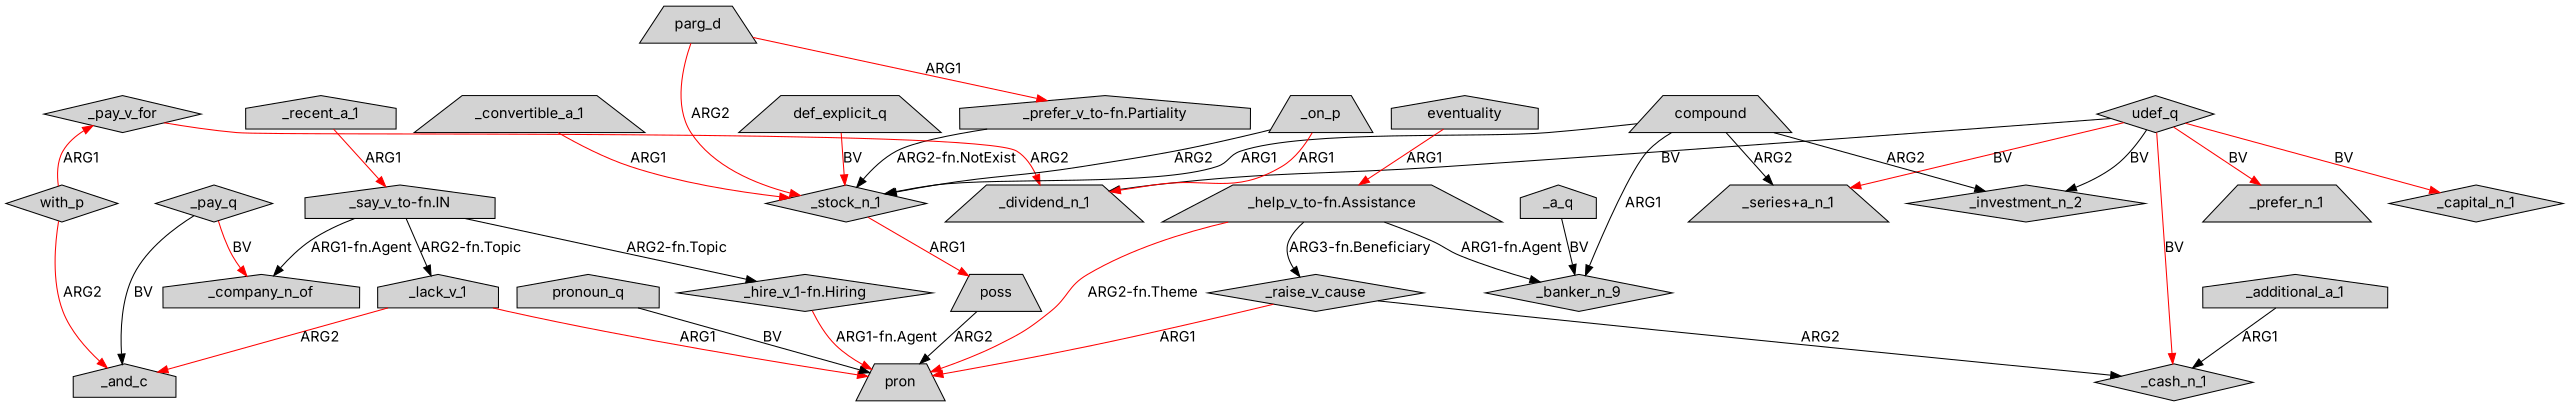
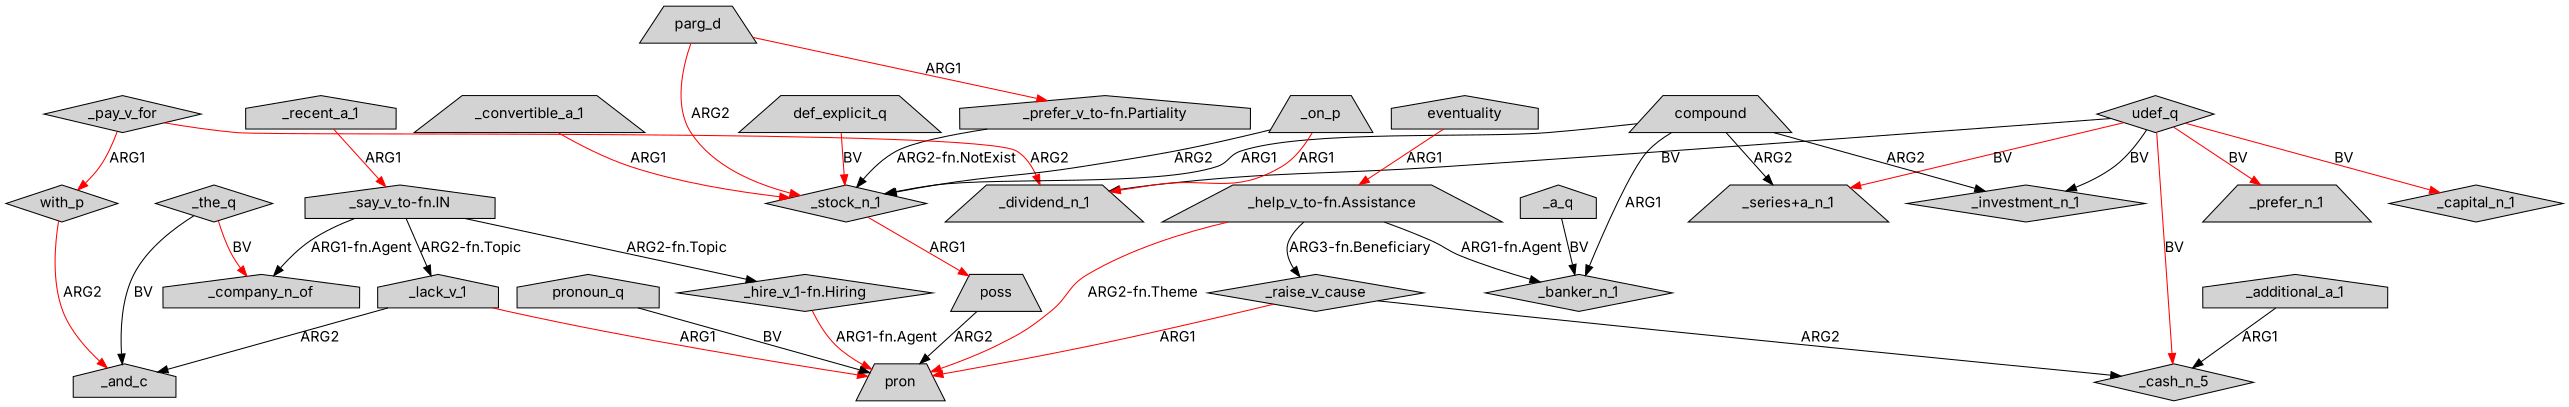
(62, 154) -> (105, 159)
(214, 203) -> (214, 203)
(2026, 203) -> (2026, 203)
(1579, 293) -> (1579, 293)
(278, 339) -> (278, 339)
(2174, 382) -> (2174, 382)
